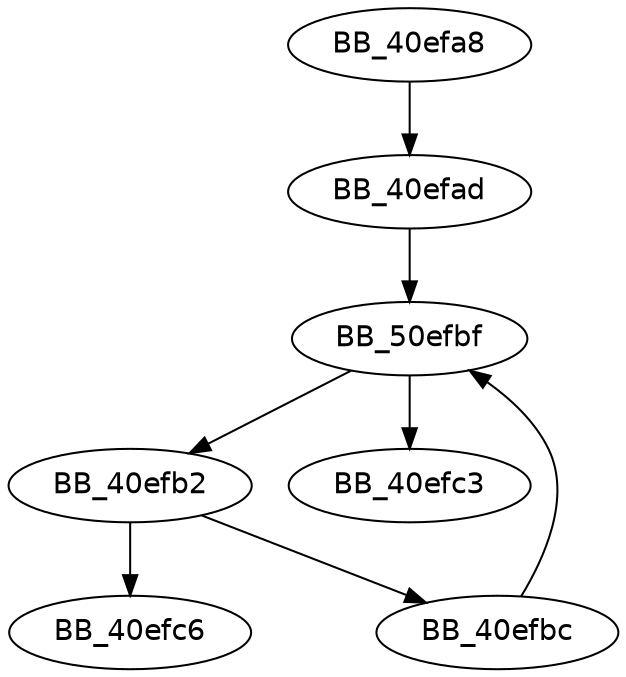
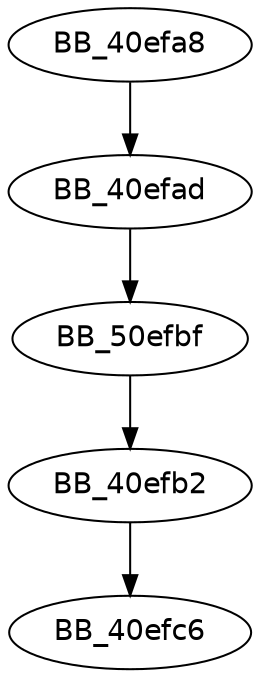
(410, 486) -> none
(497, 632) -> none
